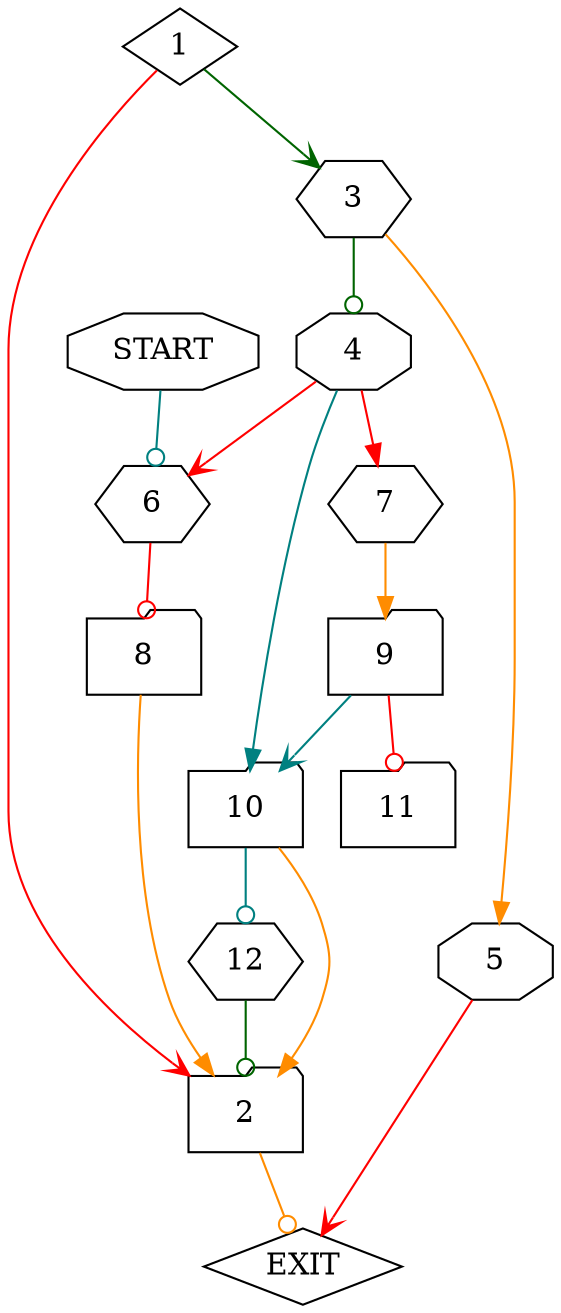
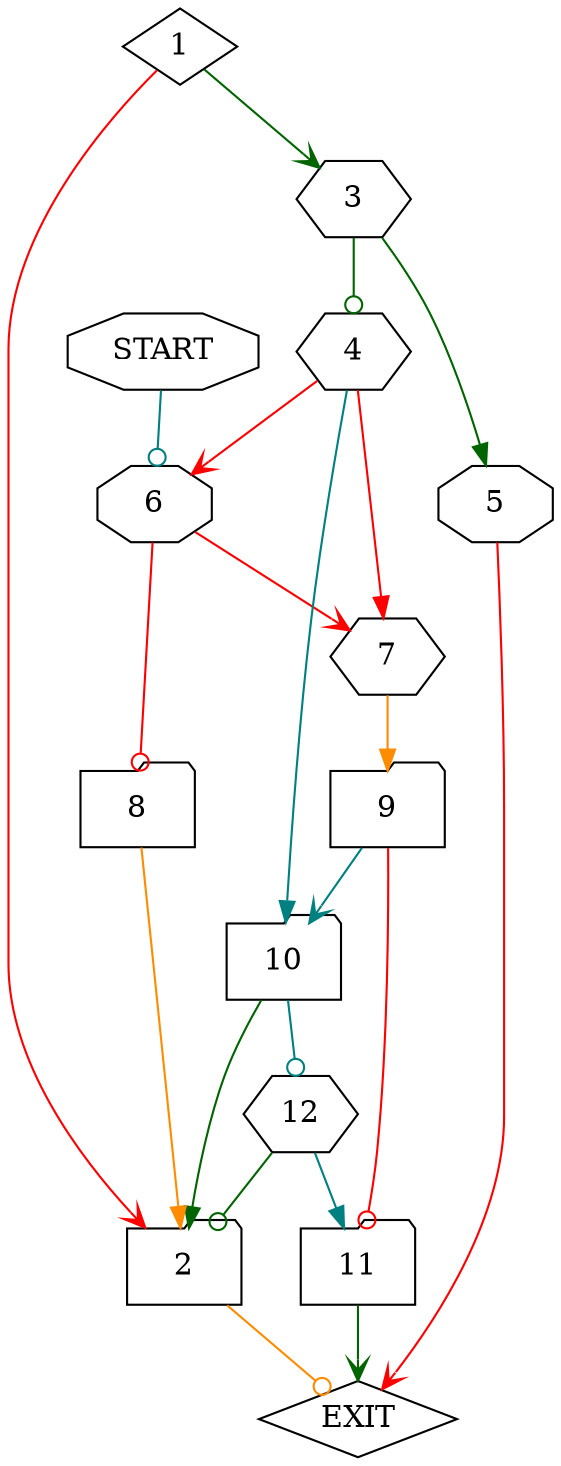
(354, 352) -> (354, 352)
(152, 504) -> (155, 504)
(515, 551) -> (441, 337)
none -> (263, 575)
(329, 951) -> (217, 1100)
none -> (326, 1181)
none -> (358, 1332)
